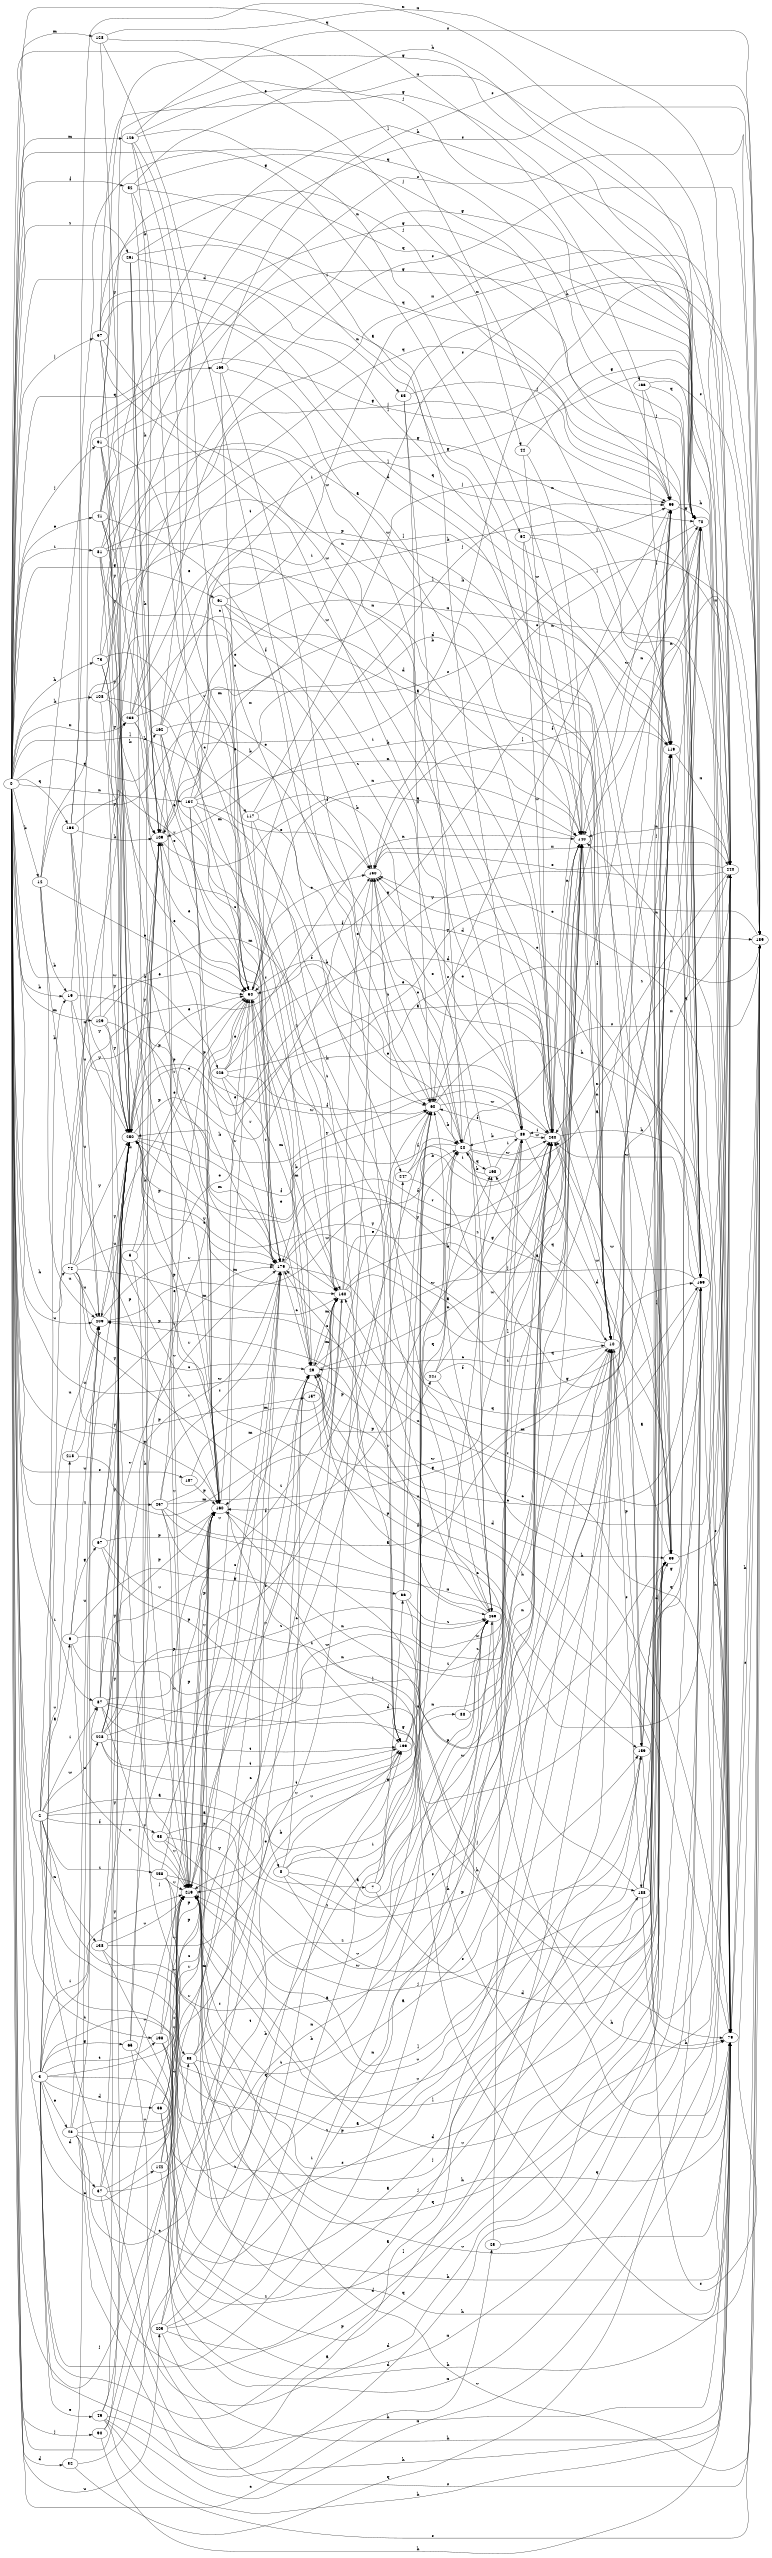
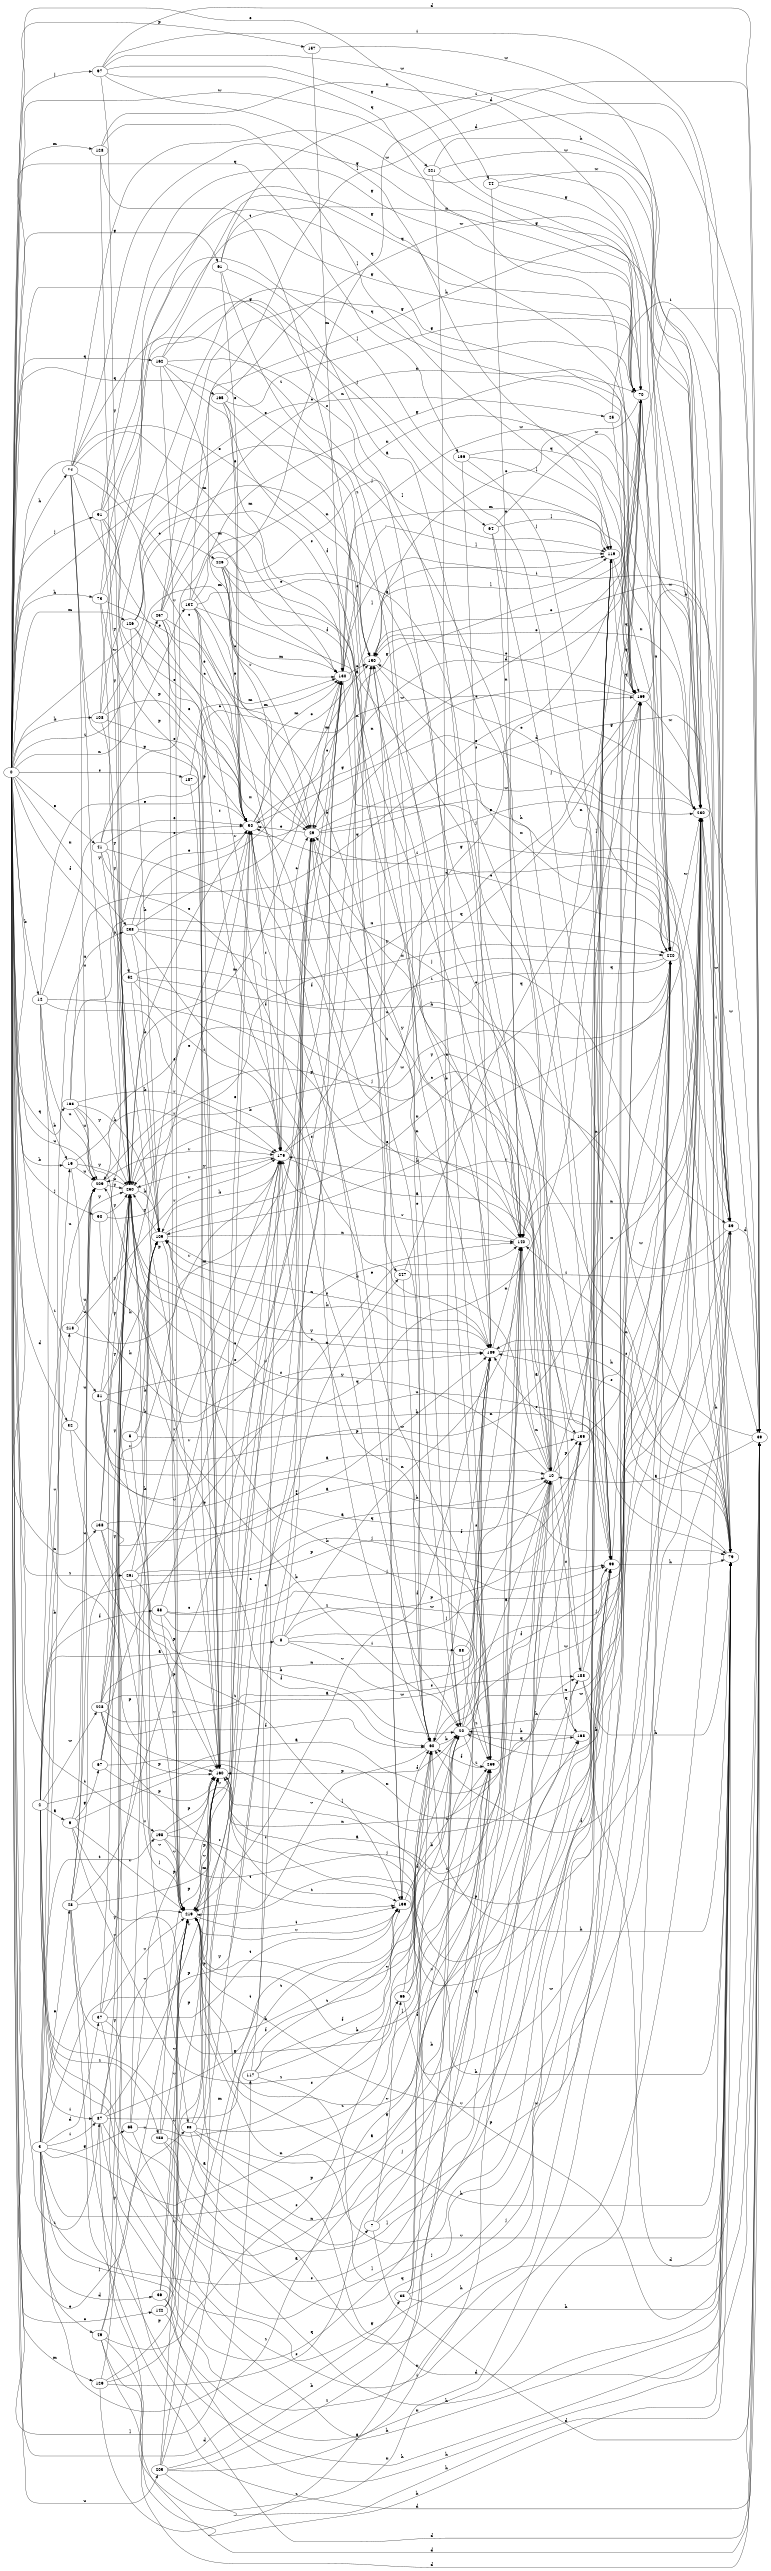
(642, 981) -> (686, 874)
(504, 1153) -> (715, 689)
(532, 1893) -> (537, 1722)
